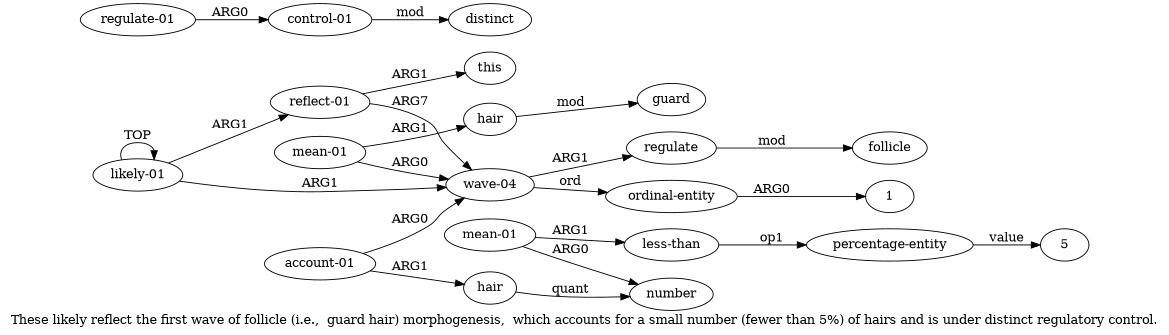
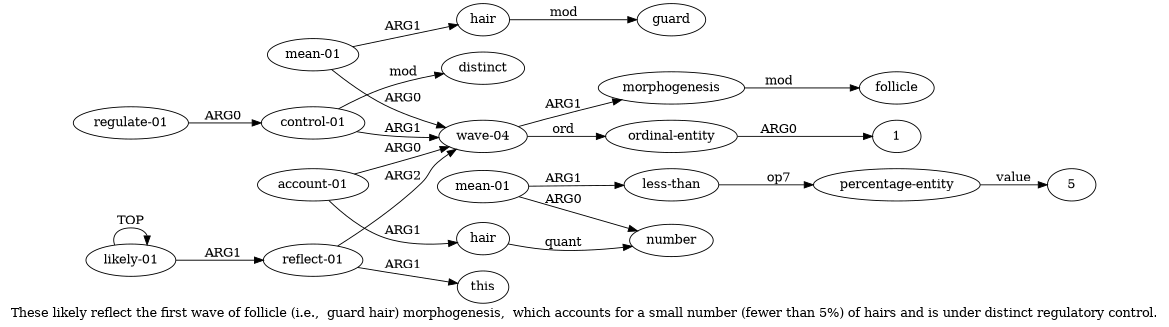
(410, 102) -> (403, 176)
(671, 148) -> (671, 88)
(308, 192) -> (393, 136)
(772, 238) -> (779, 178)
